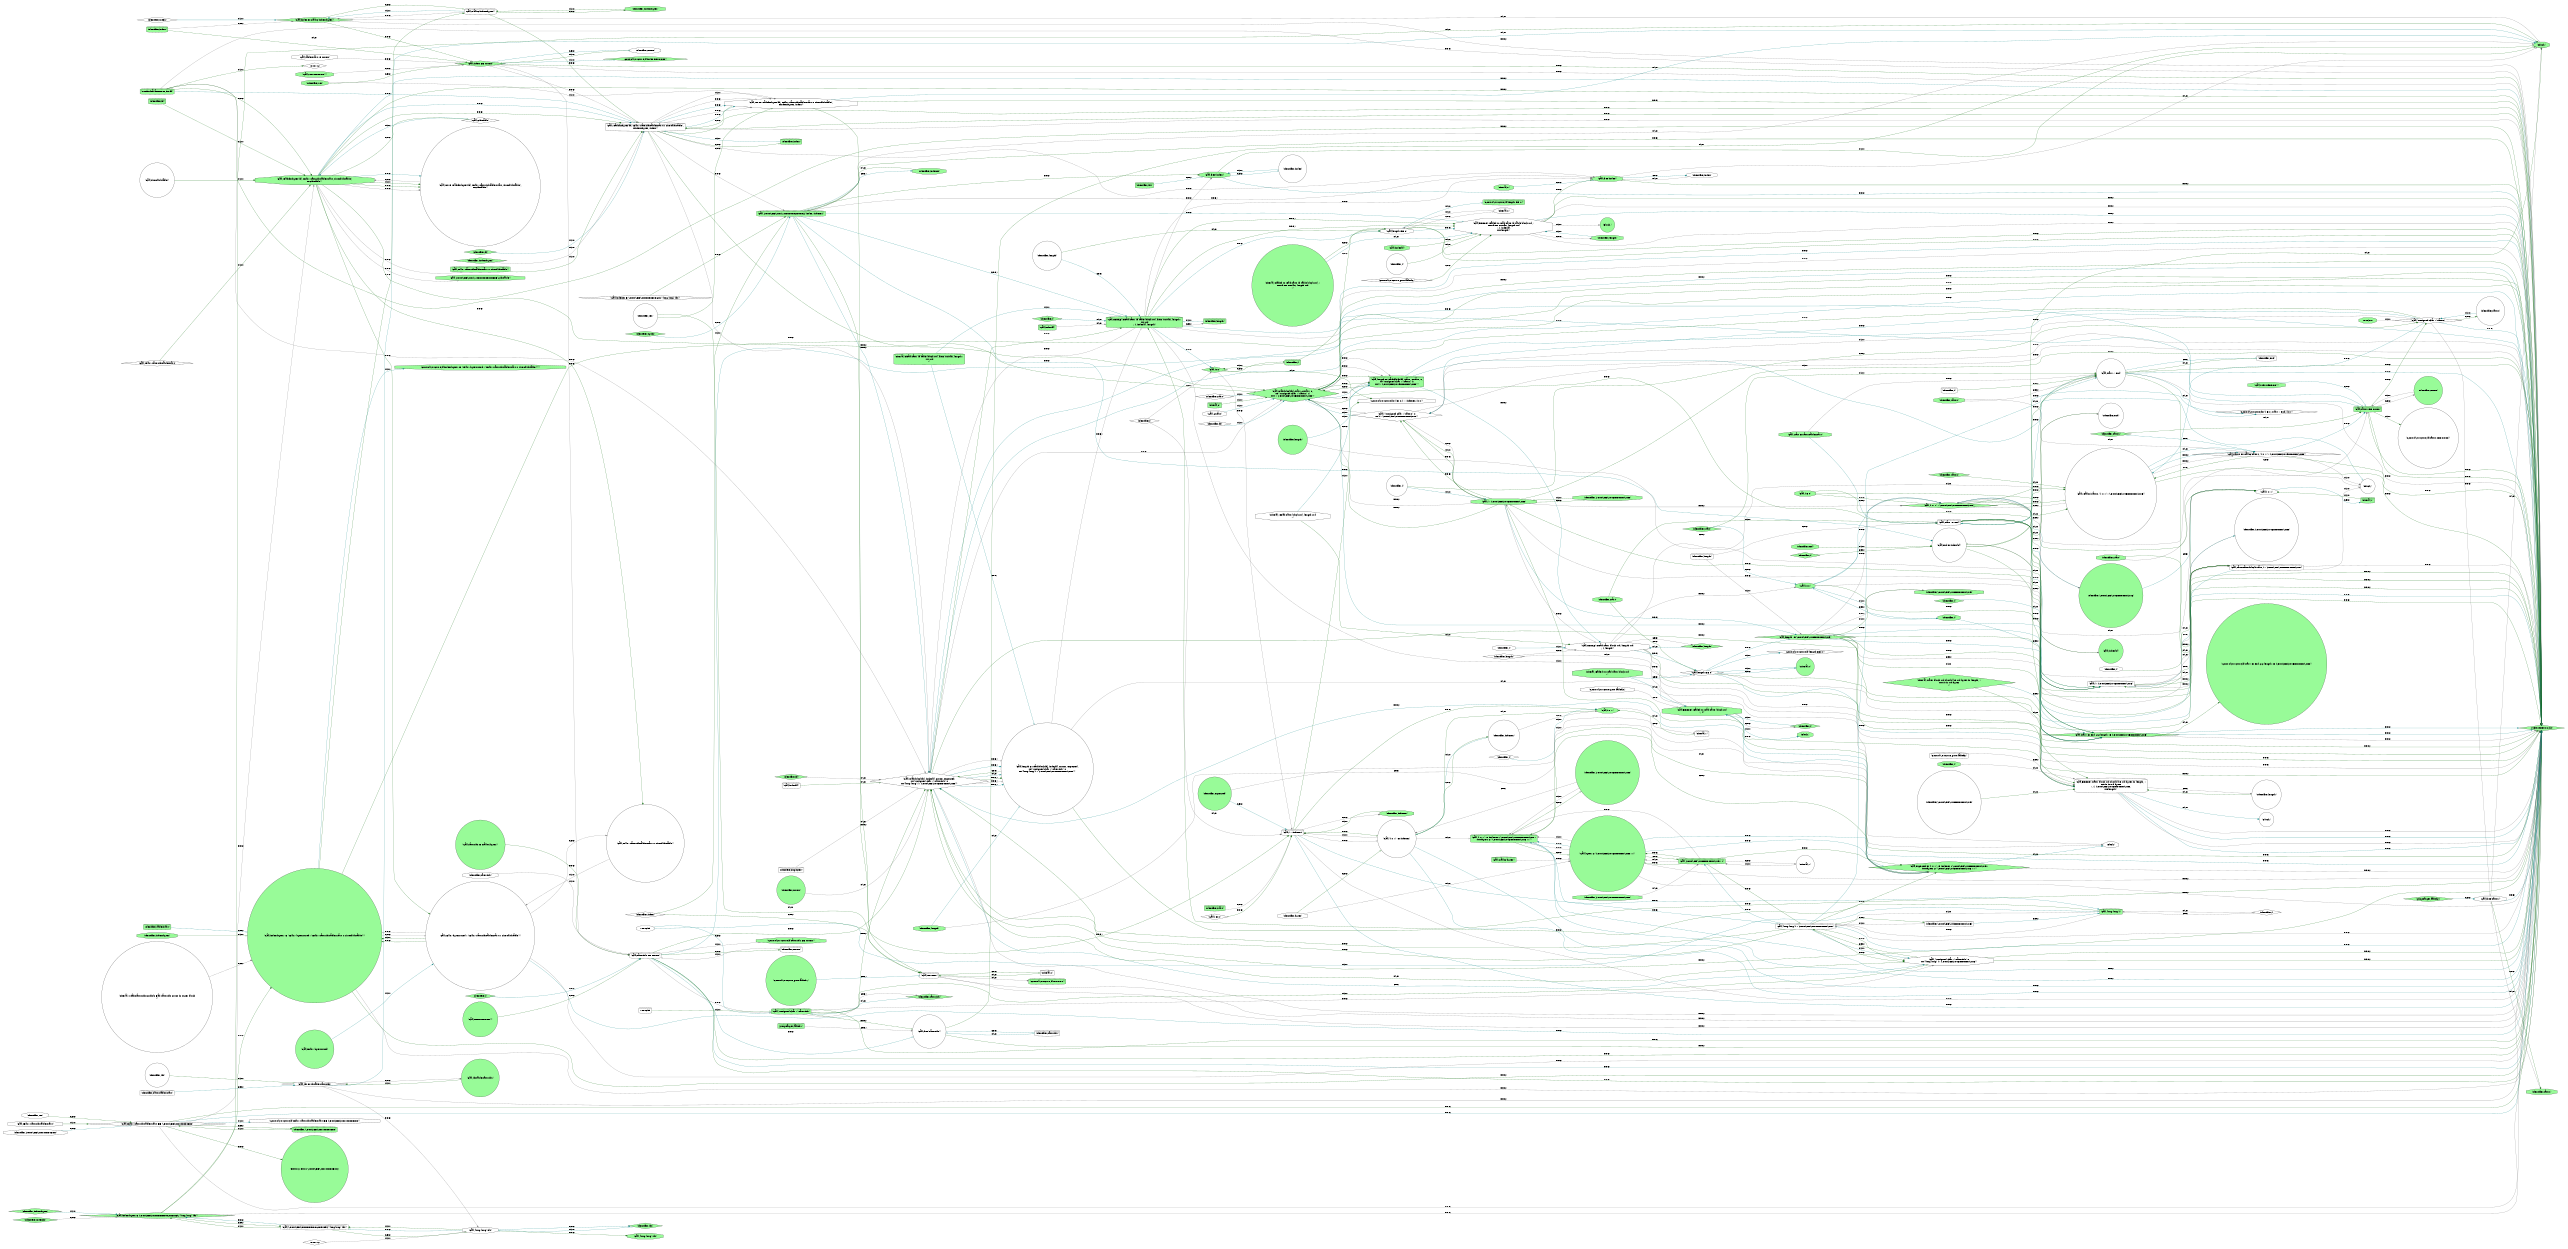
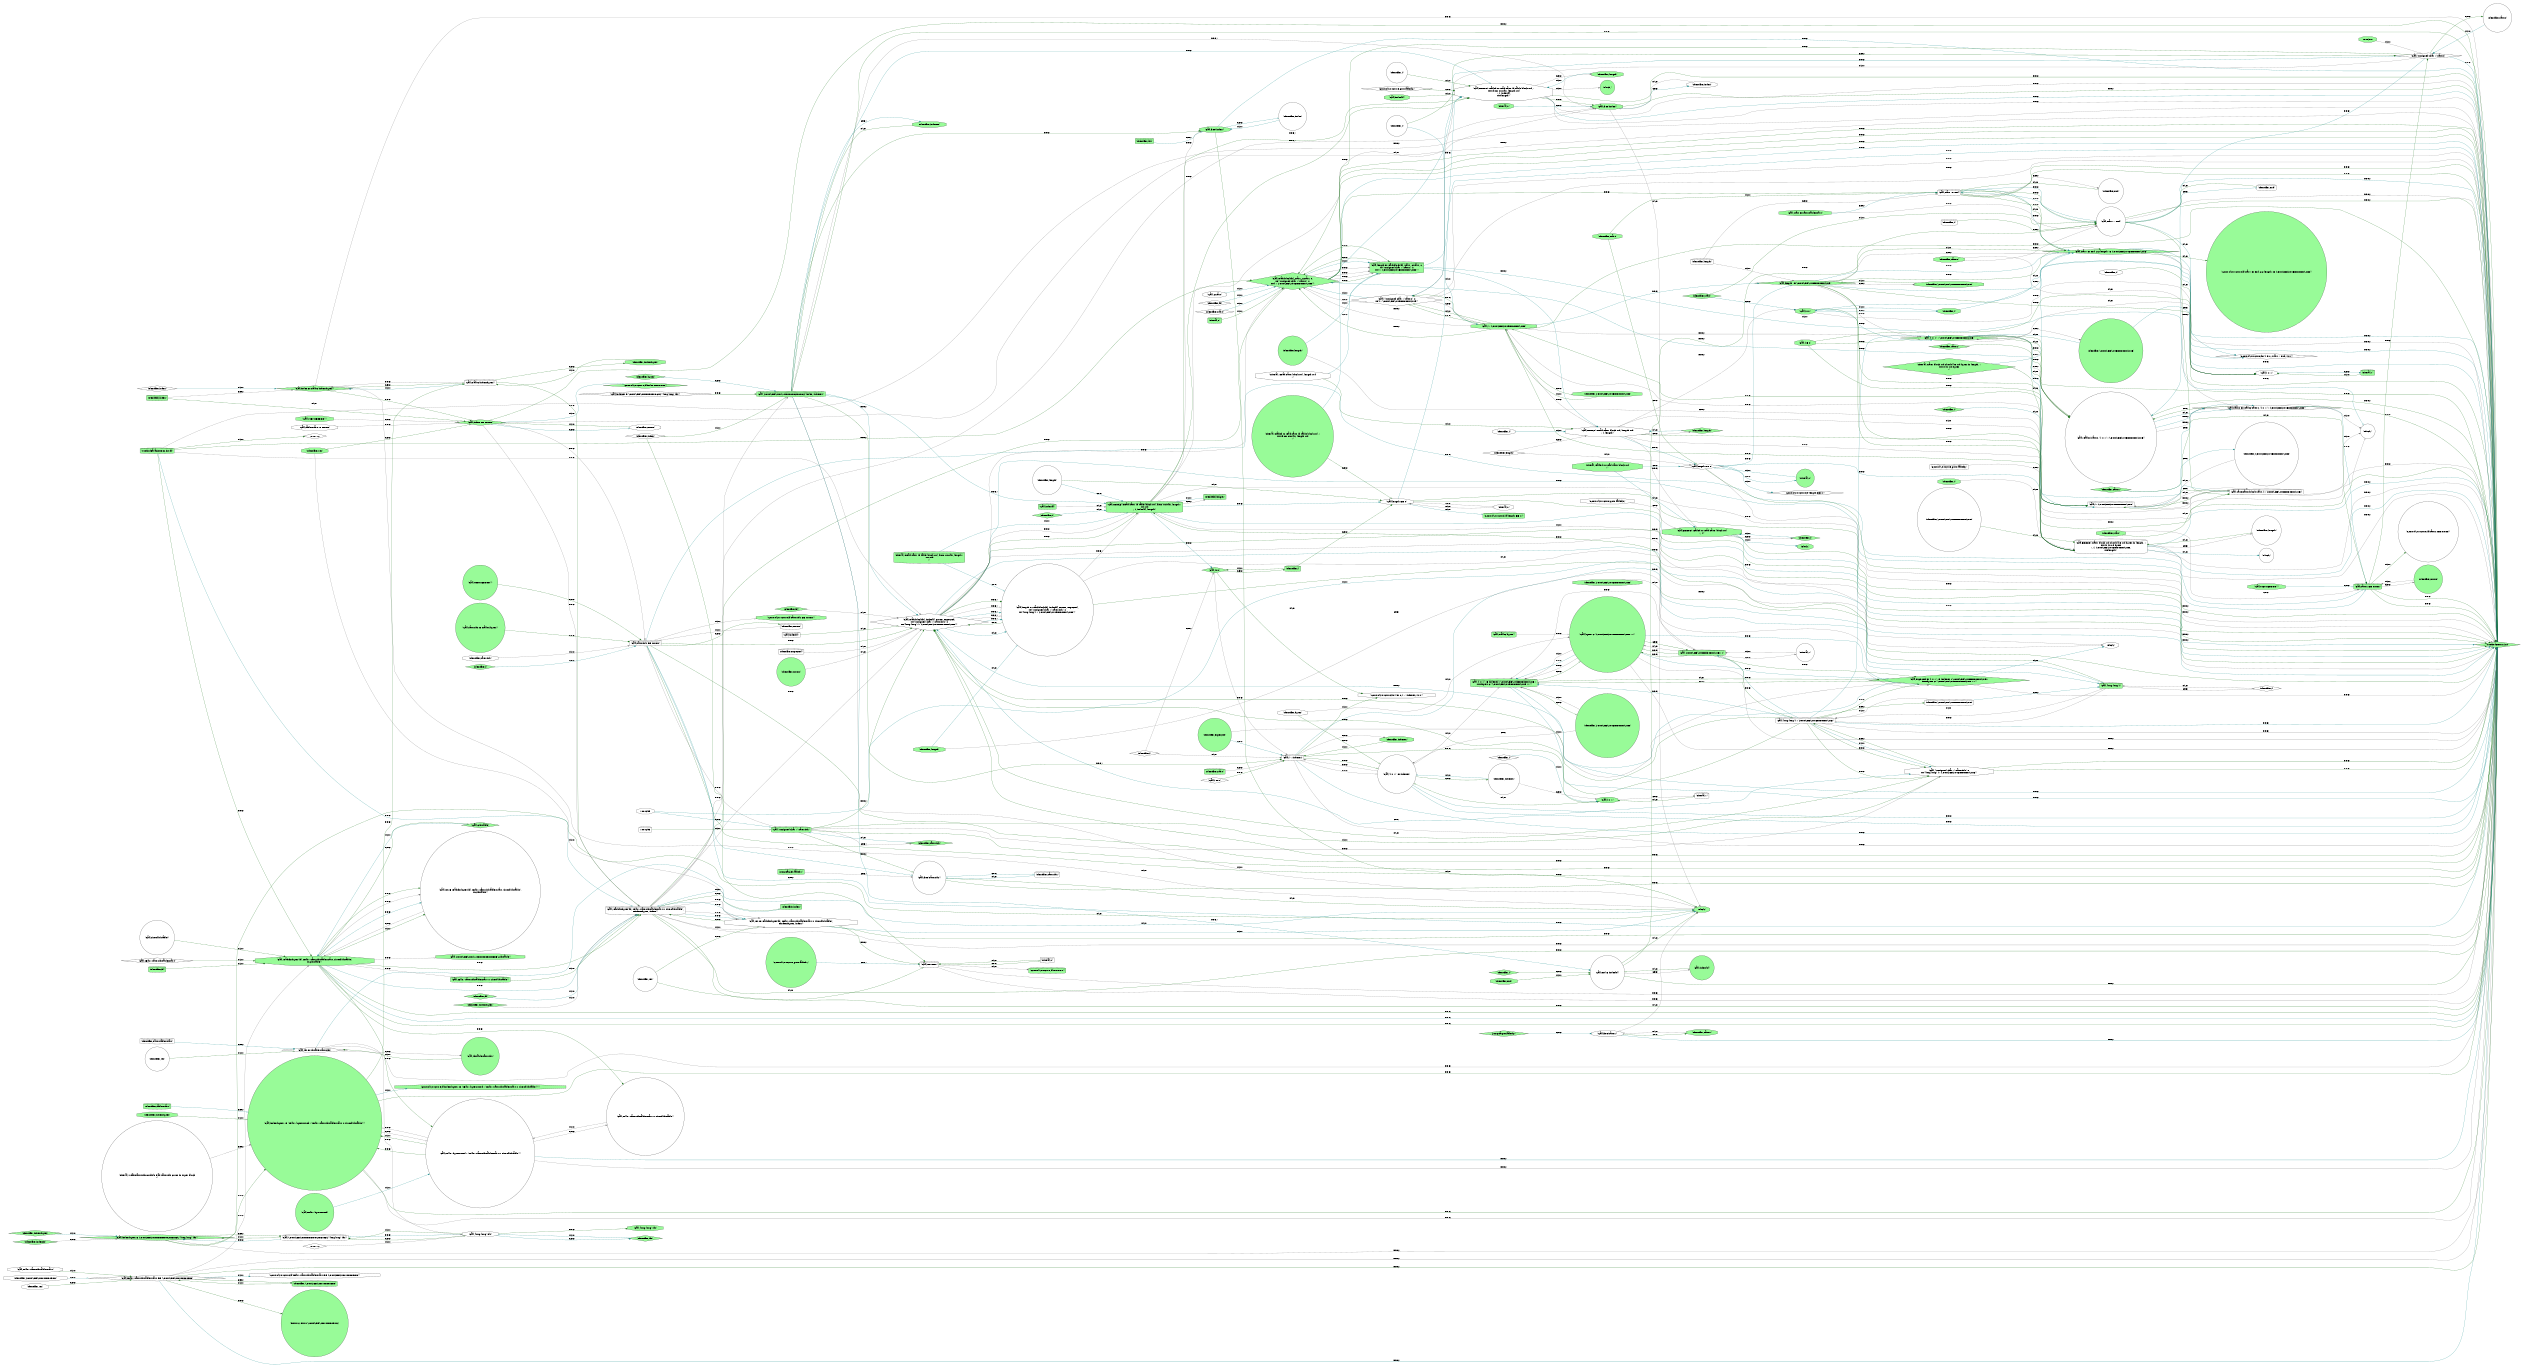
(480, 120) -> (480, 825)
(2471, 604) -> none
(1345, 835) -> (1345, 765)
